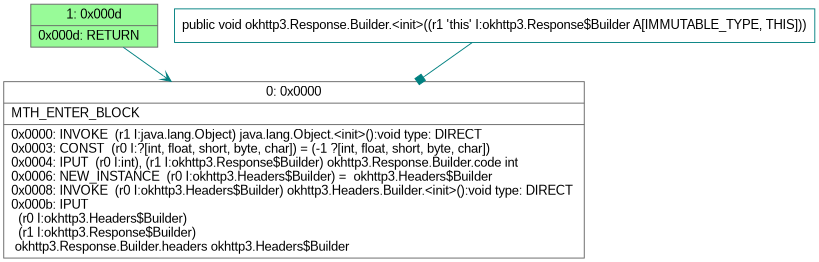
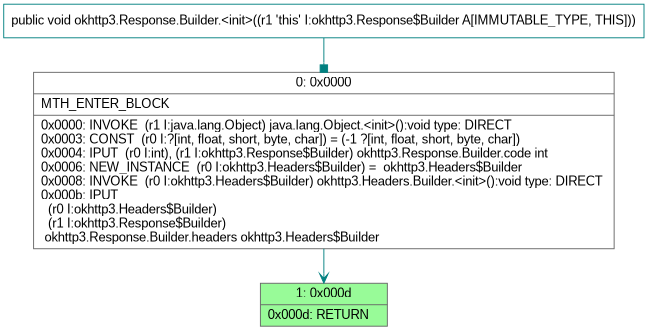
(143, 62) -> (324, 261)
